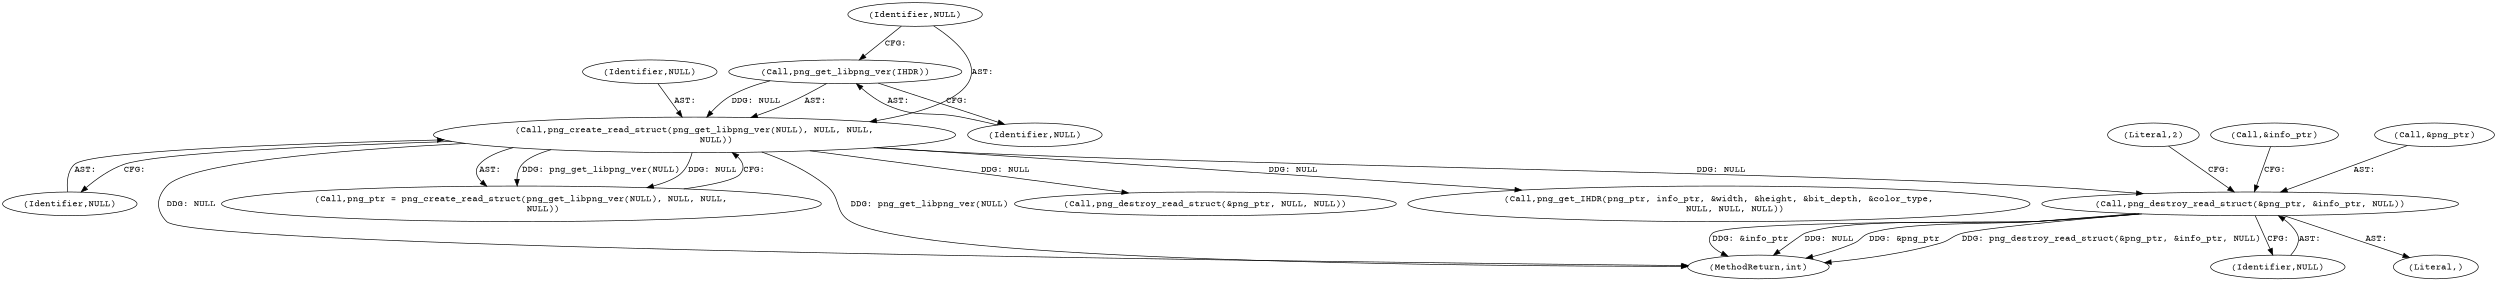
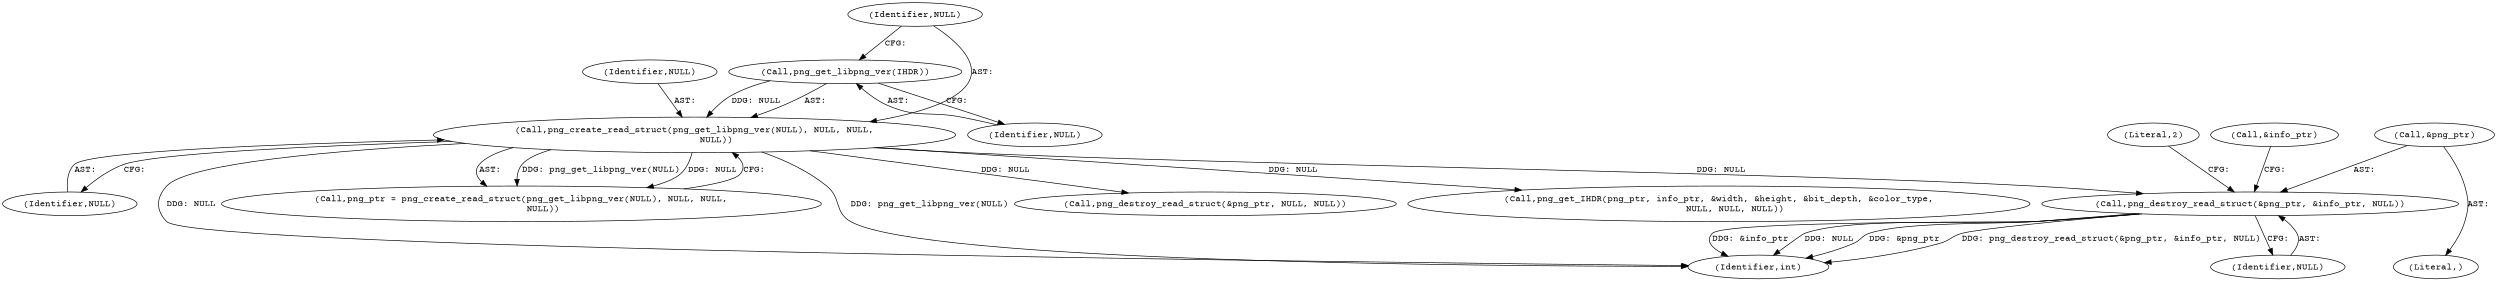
(2343, 235) -> (2467, 198)
(1758, 267) -> (1758, 267)
